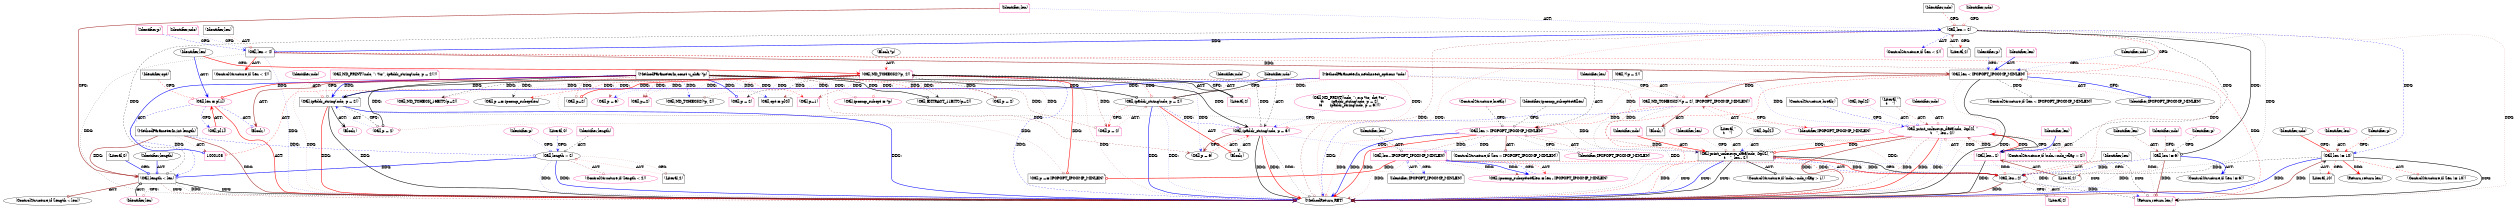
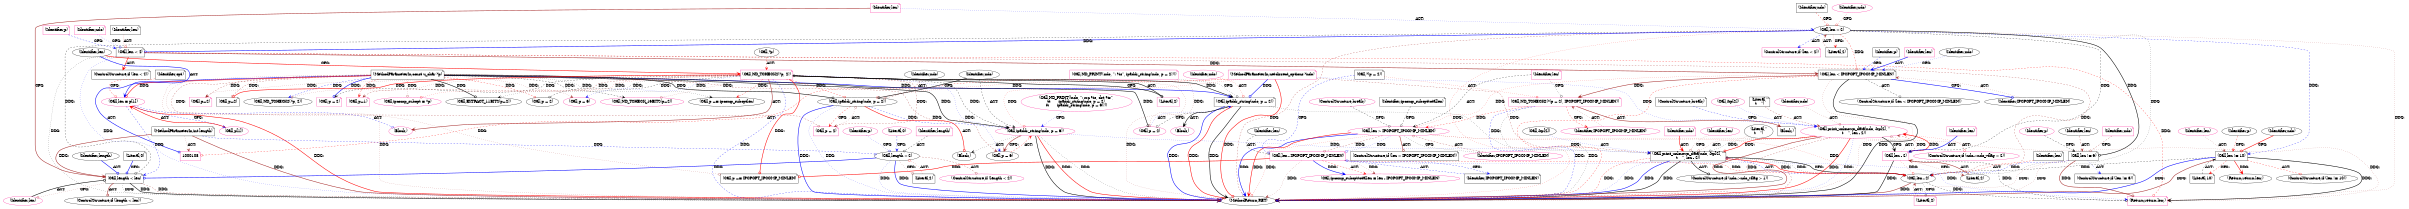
(886, 52) -> (767, 52)
(2164, 52) -> (1860, 52)
(2018, 86) -> (1886, 86)
(775, 102) -> none
none -> (1236, 125)
(280, 156) -> (319, 156)
(2046, 156) -> (1966, 156)
(2207, 159) -> (2093, 166)
(1493, 162) -> (1299, 106)
(2216, 179) -> (2105, 179)
